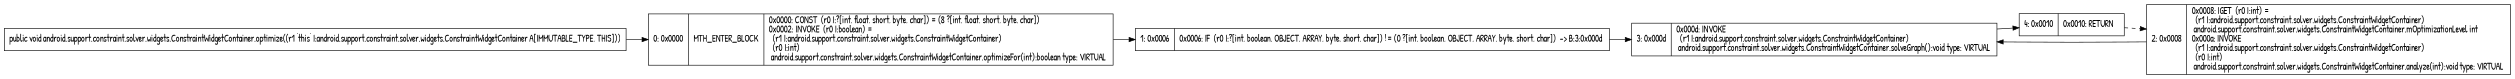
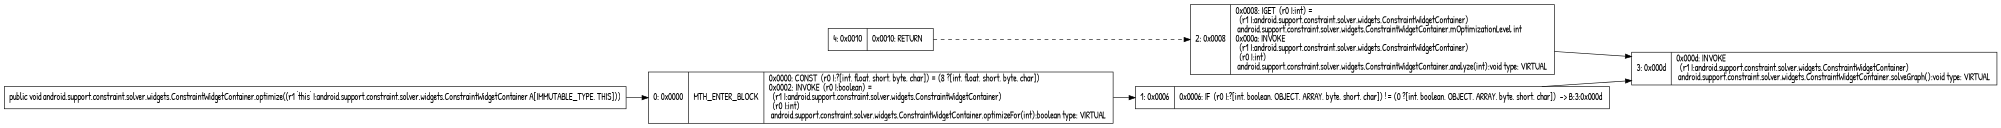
(2005, 29) -> none
